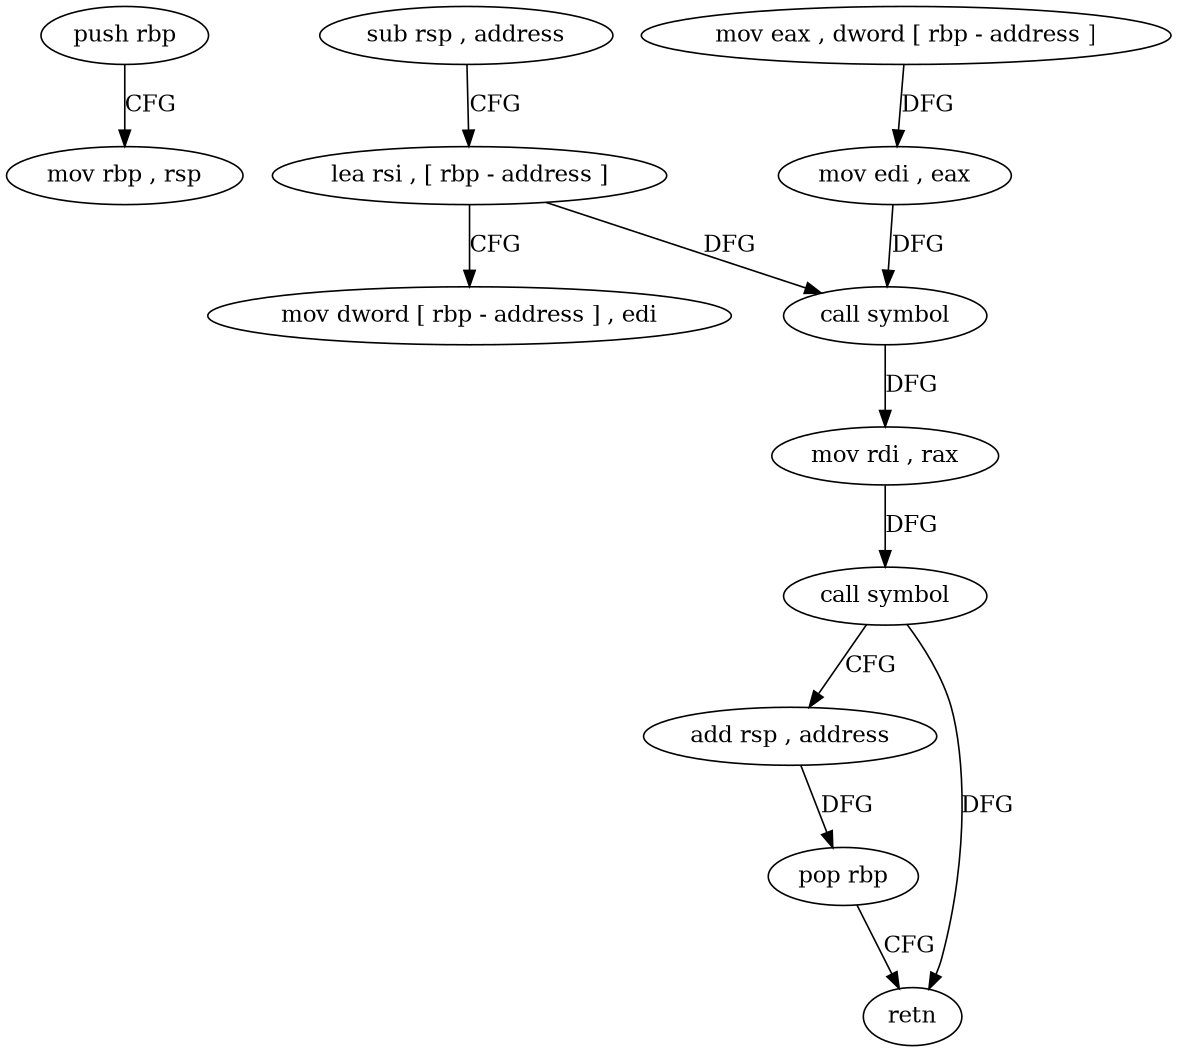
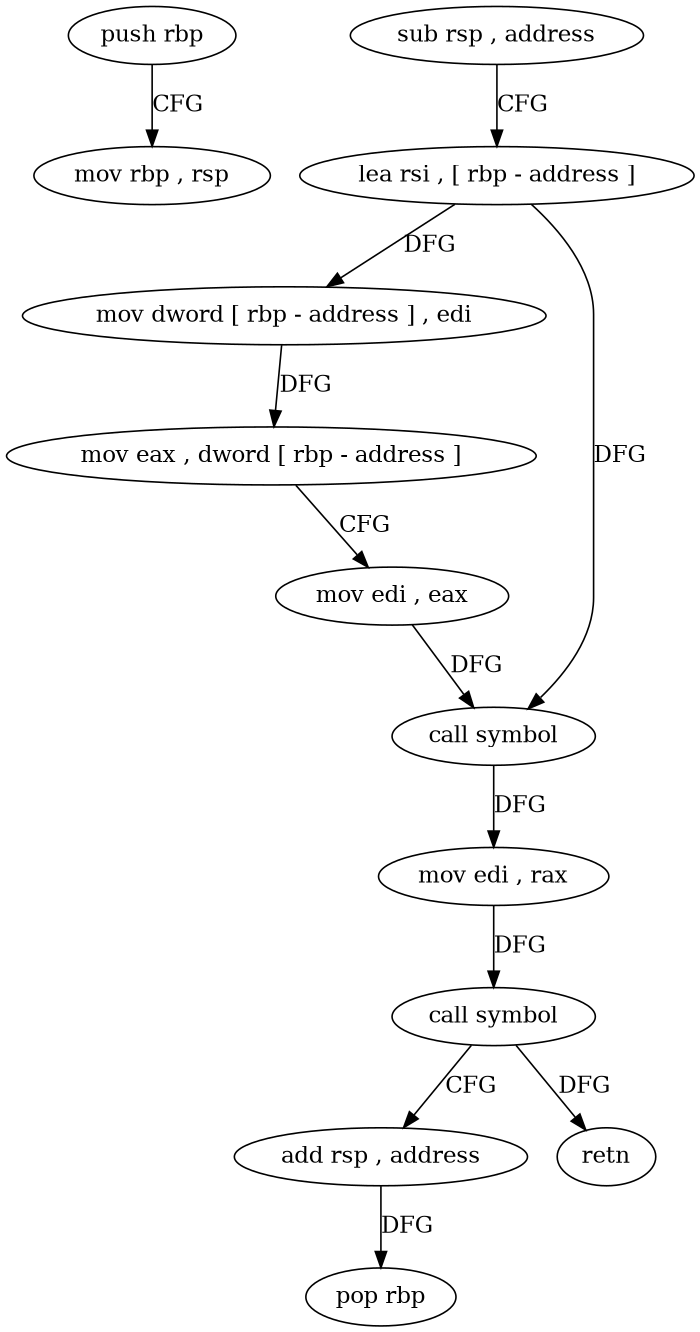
(928, 106) -> (365, 526)
(495, 246) -> (430, 246)
none -> (279, 378)
(885, 456) -> (494, 876)
(874, 940) -> none
